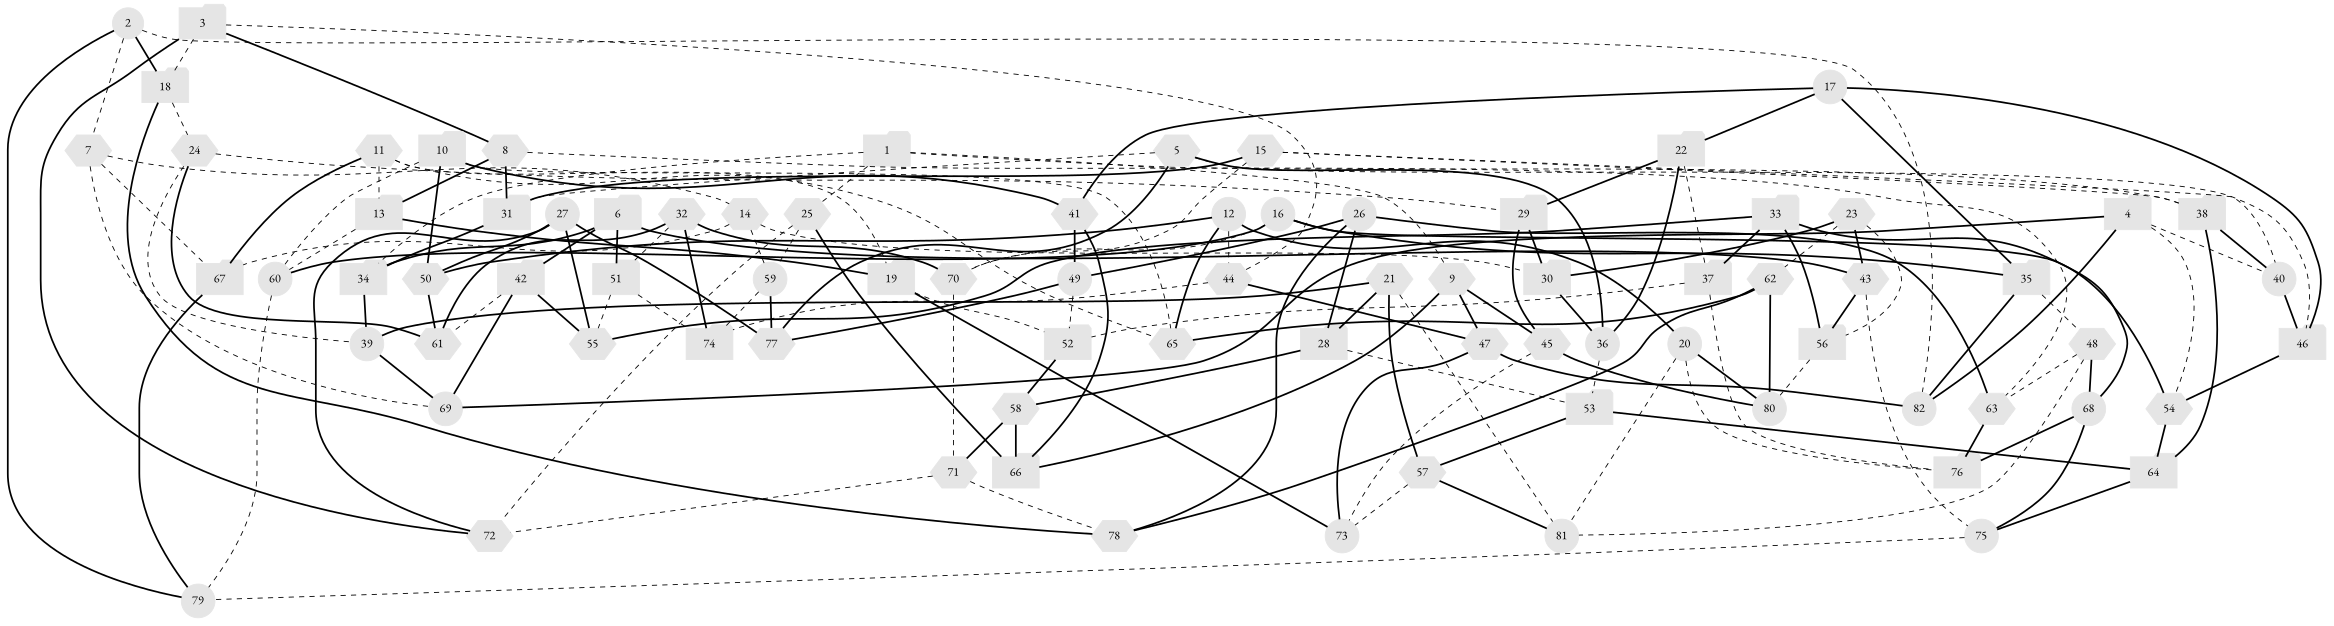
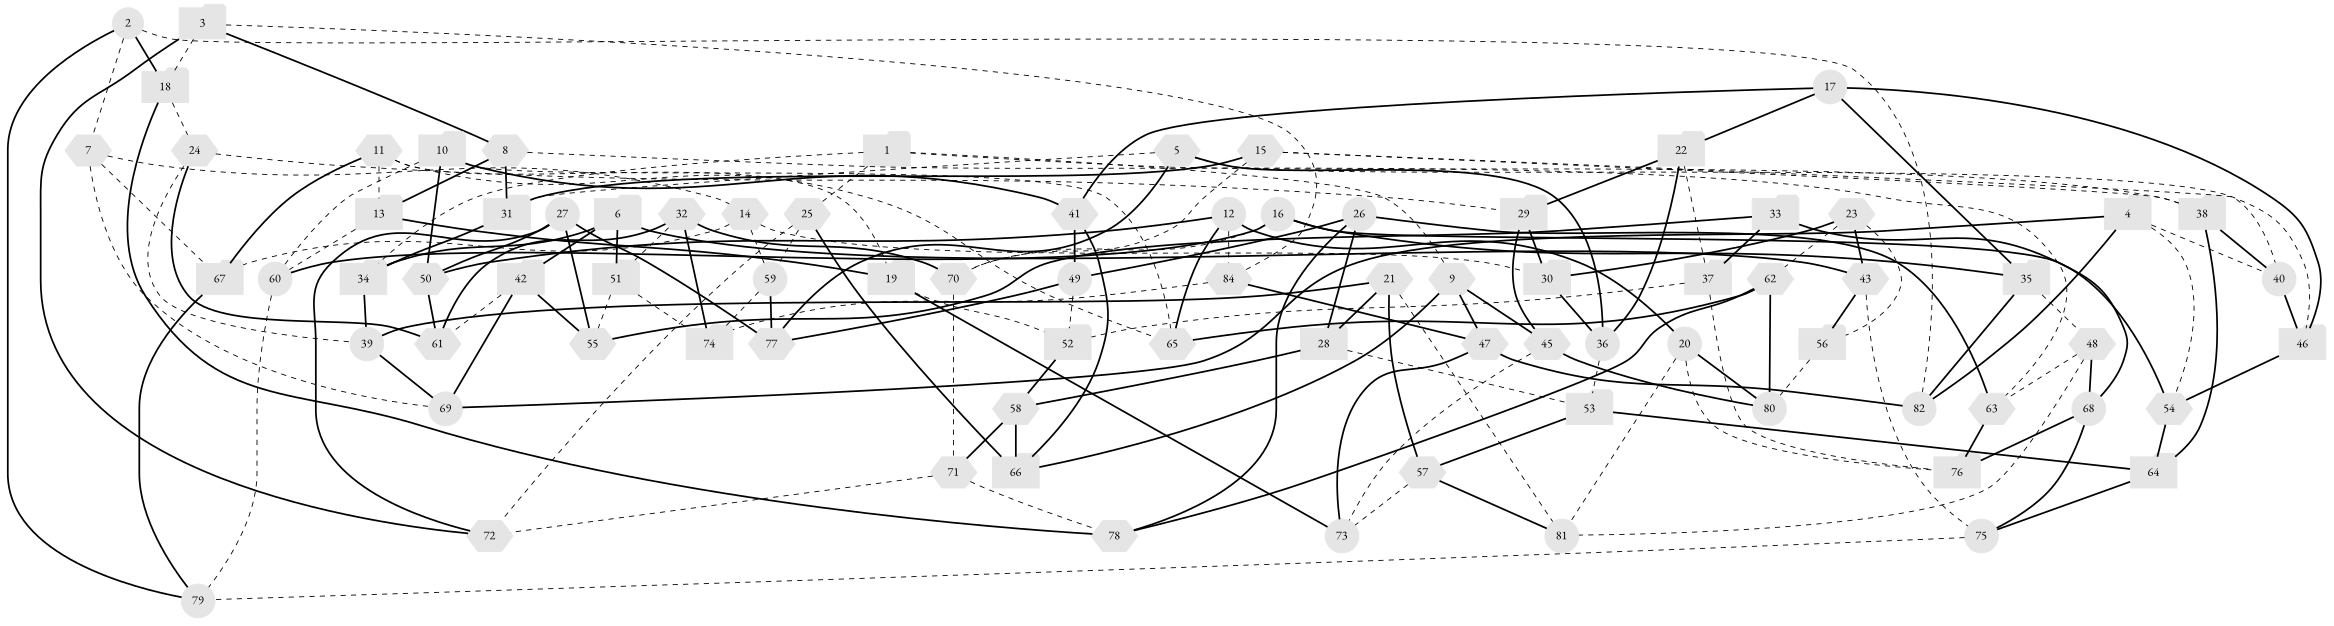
(1807, 277) -> none
(1229, 279) -> (1229, 279)
